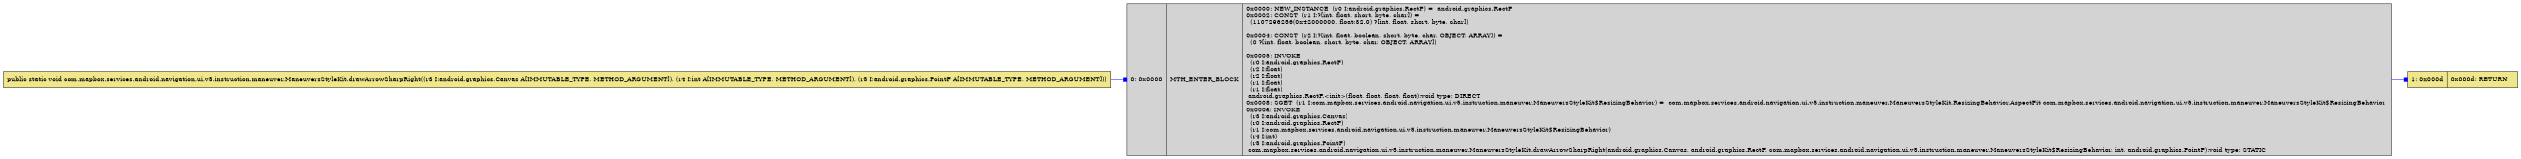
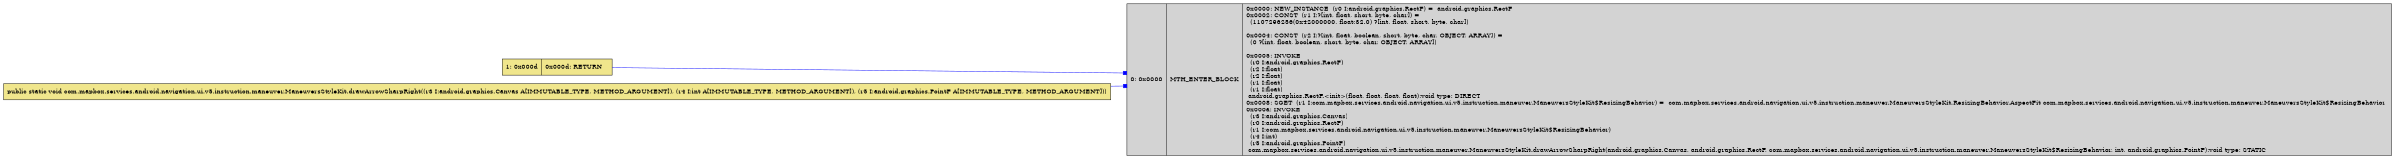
(2397, 80) -> (867, 70)
